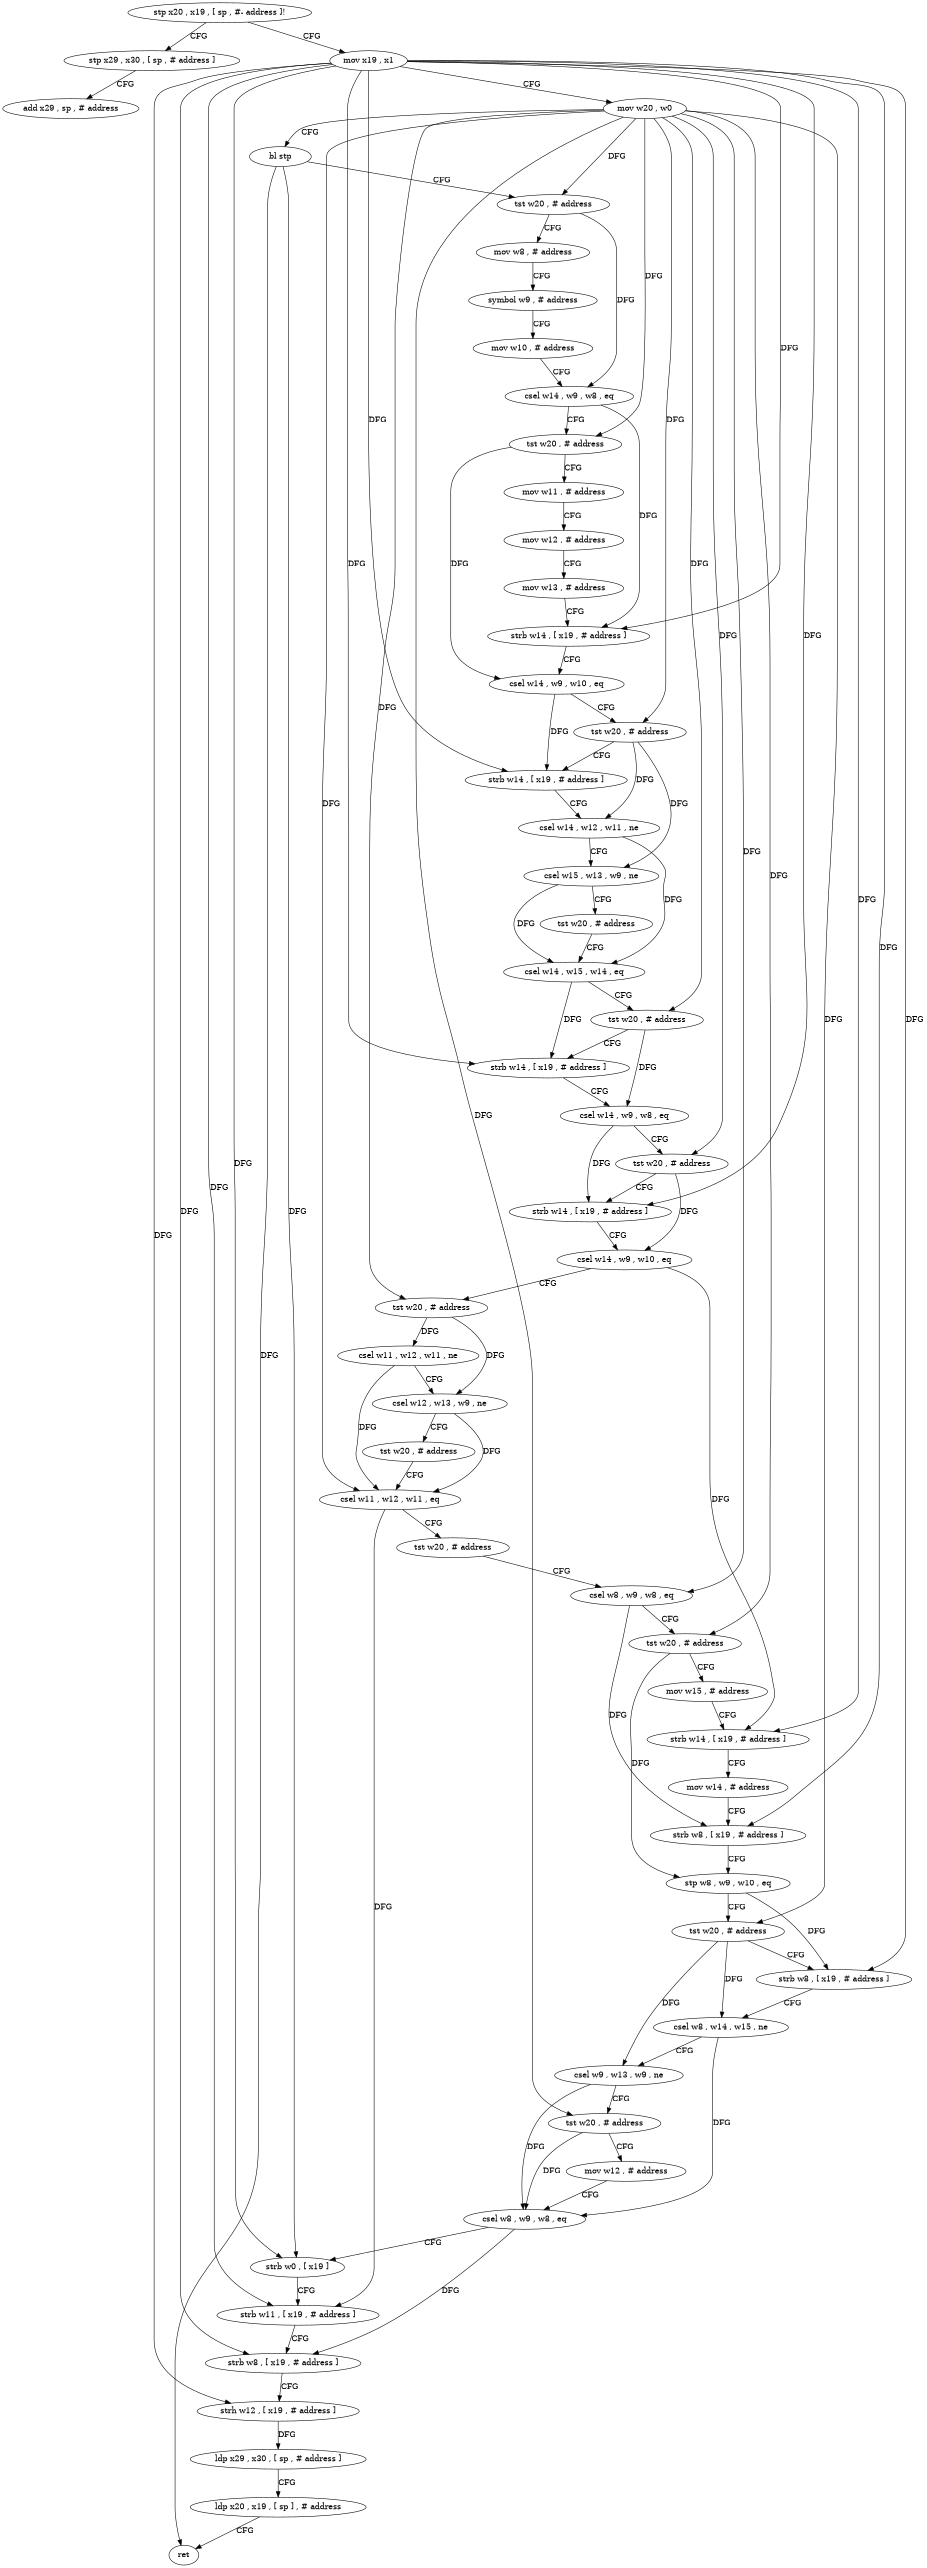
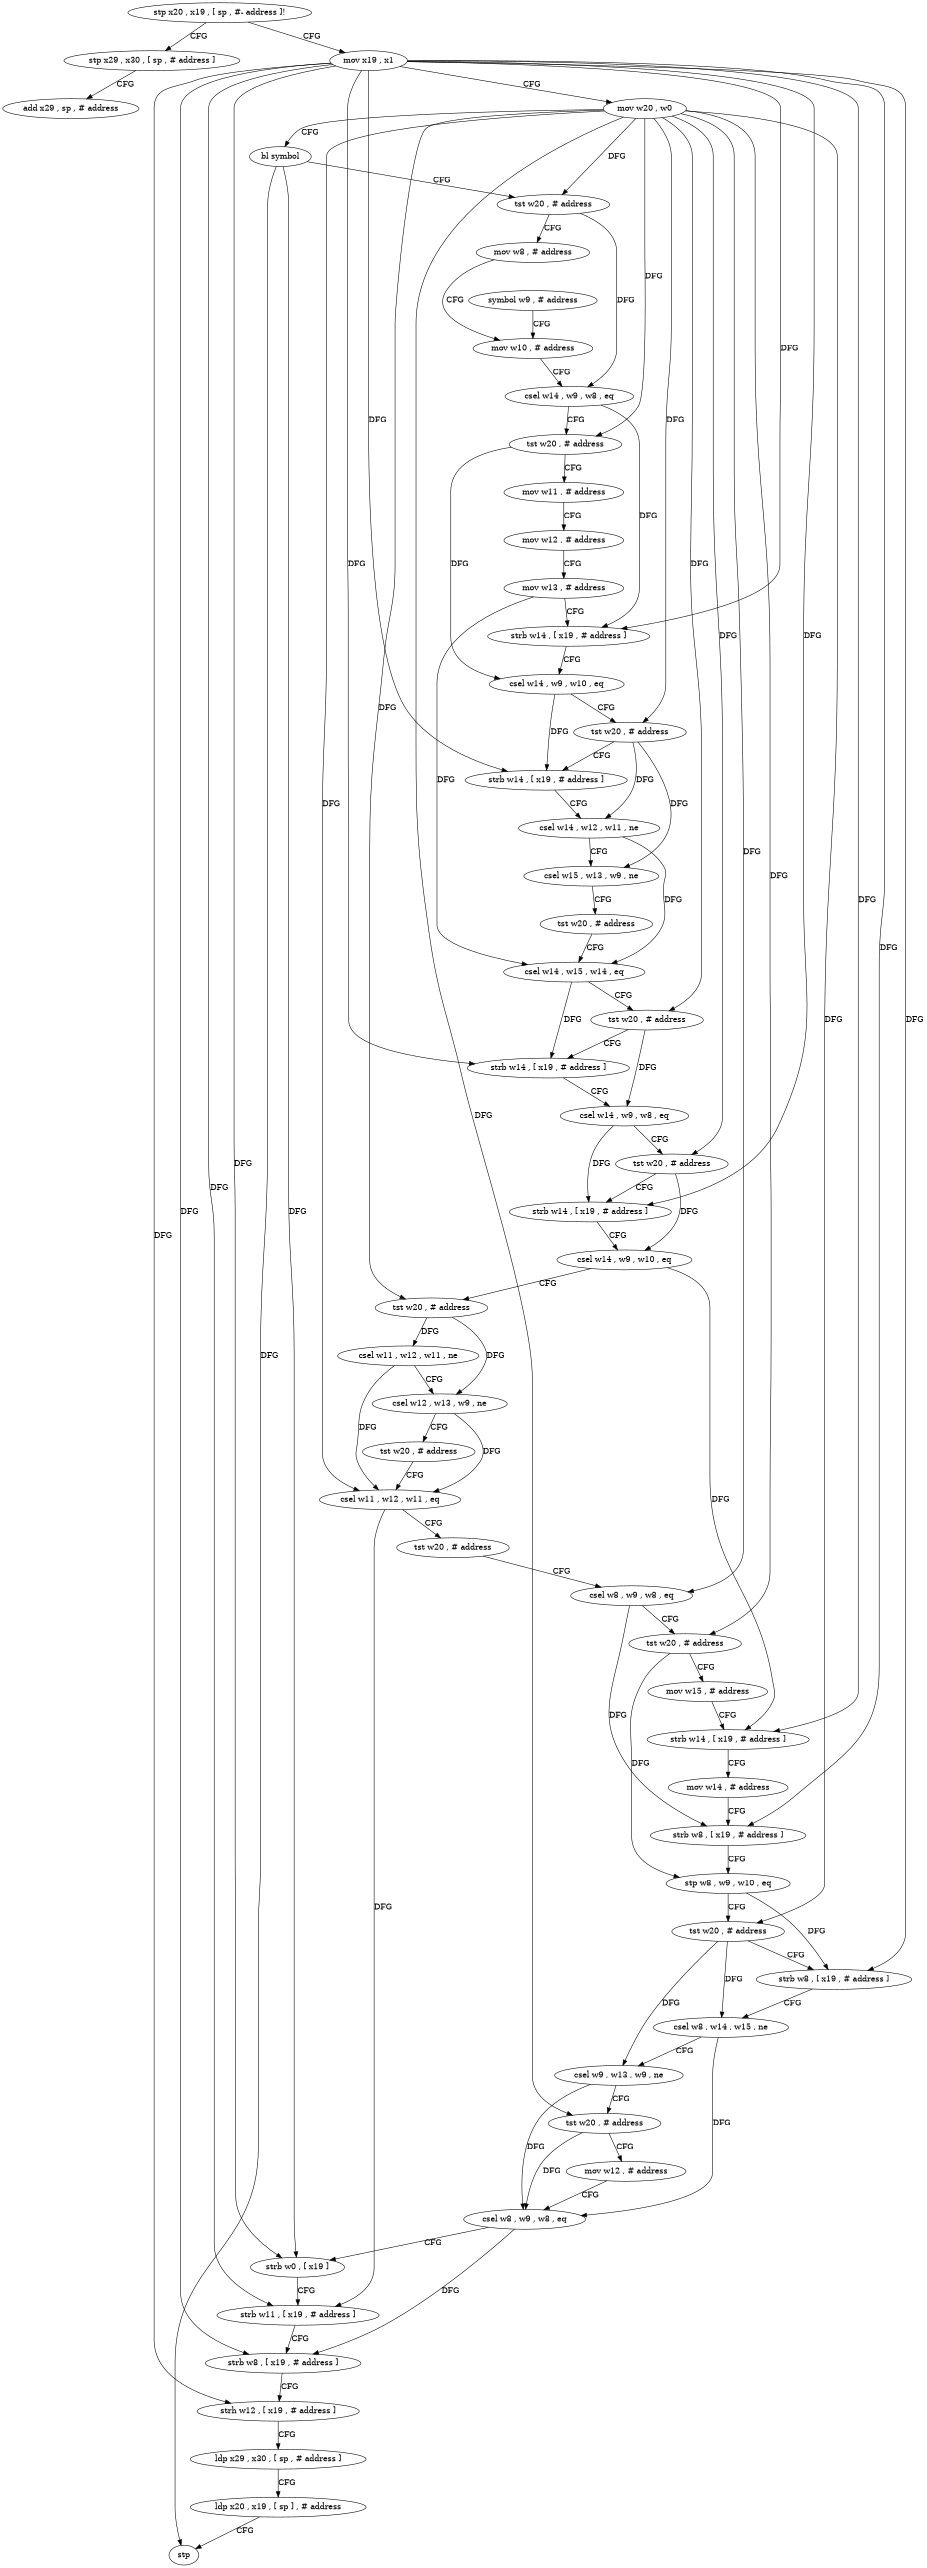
(280, 157) -> (280, 157)
(533, 274) -> (443, 300)
(515, 919) -> (437, 784)
(287, 2435) -> (287, 2435)
(184, 2555) -> (184, 2555)
